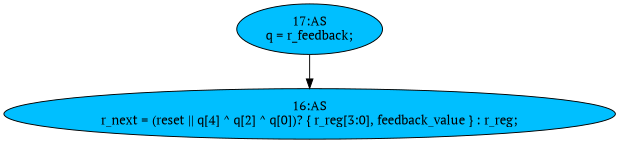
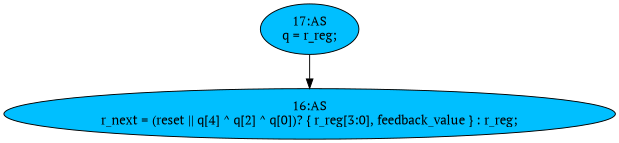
(310, 29) -> (310, 29)
